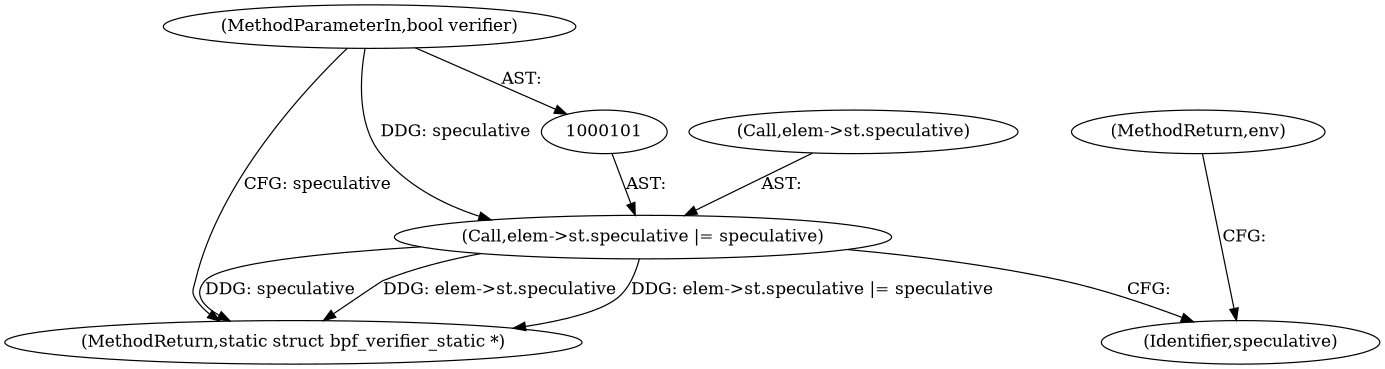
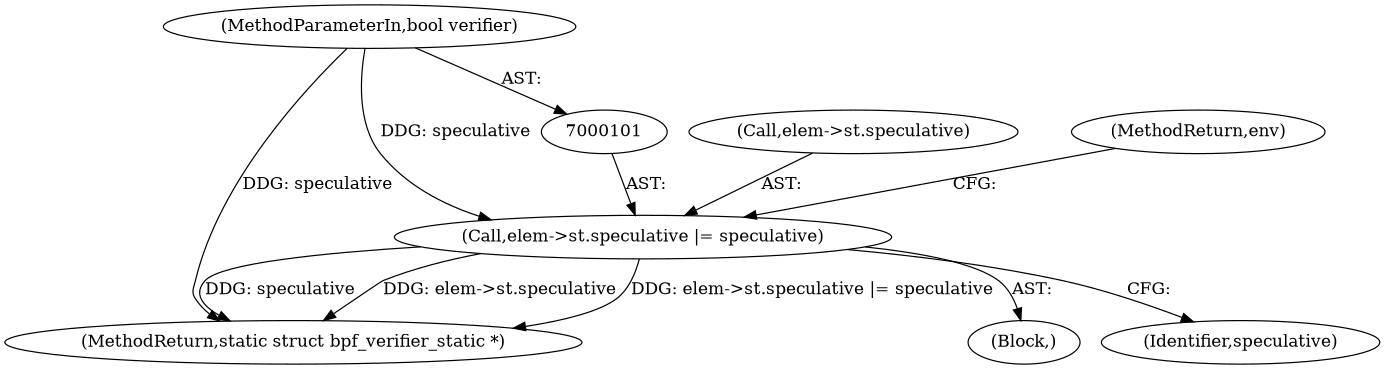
(604, 132) -> (604, 132)
(318, 184) -> (318, 184)
(1218, 231) -> (936, 182)
none -> (1024, 342)
